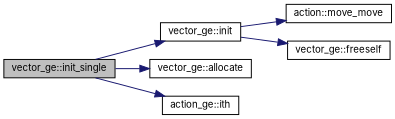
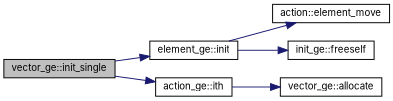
(339, 14) -> (331, 14)
(201, 32) -> (194, 50)
(339, 50) -> (331, 50)
(128, 69) -> (251, 87)
